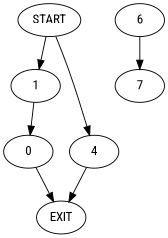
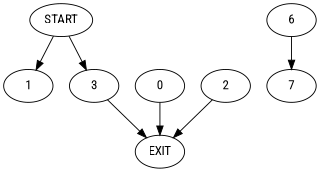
none -> (226, 86)
(32, 114) -> none
(94, 152) -> (94, 86)
